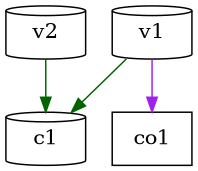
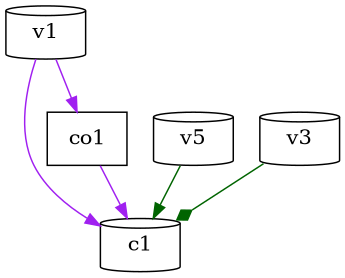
(46, 32) -> (193, 139)
(104, 81) -> (28, 150)
none -> (300, 139)
none -> (110, 185)
